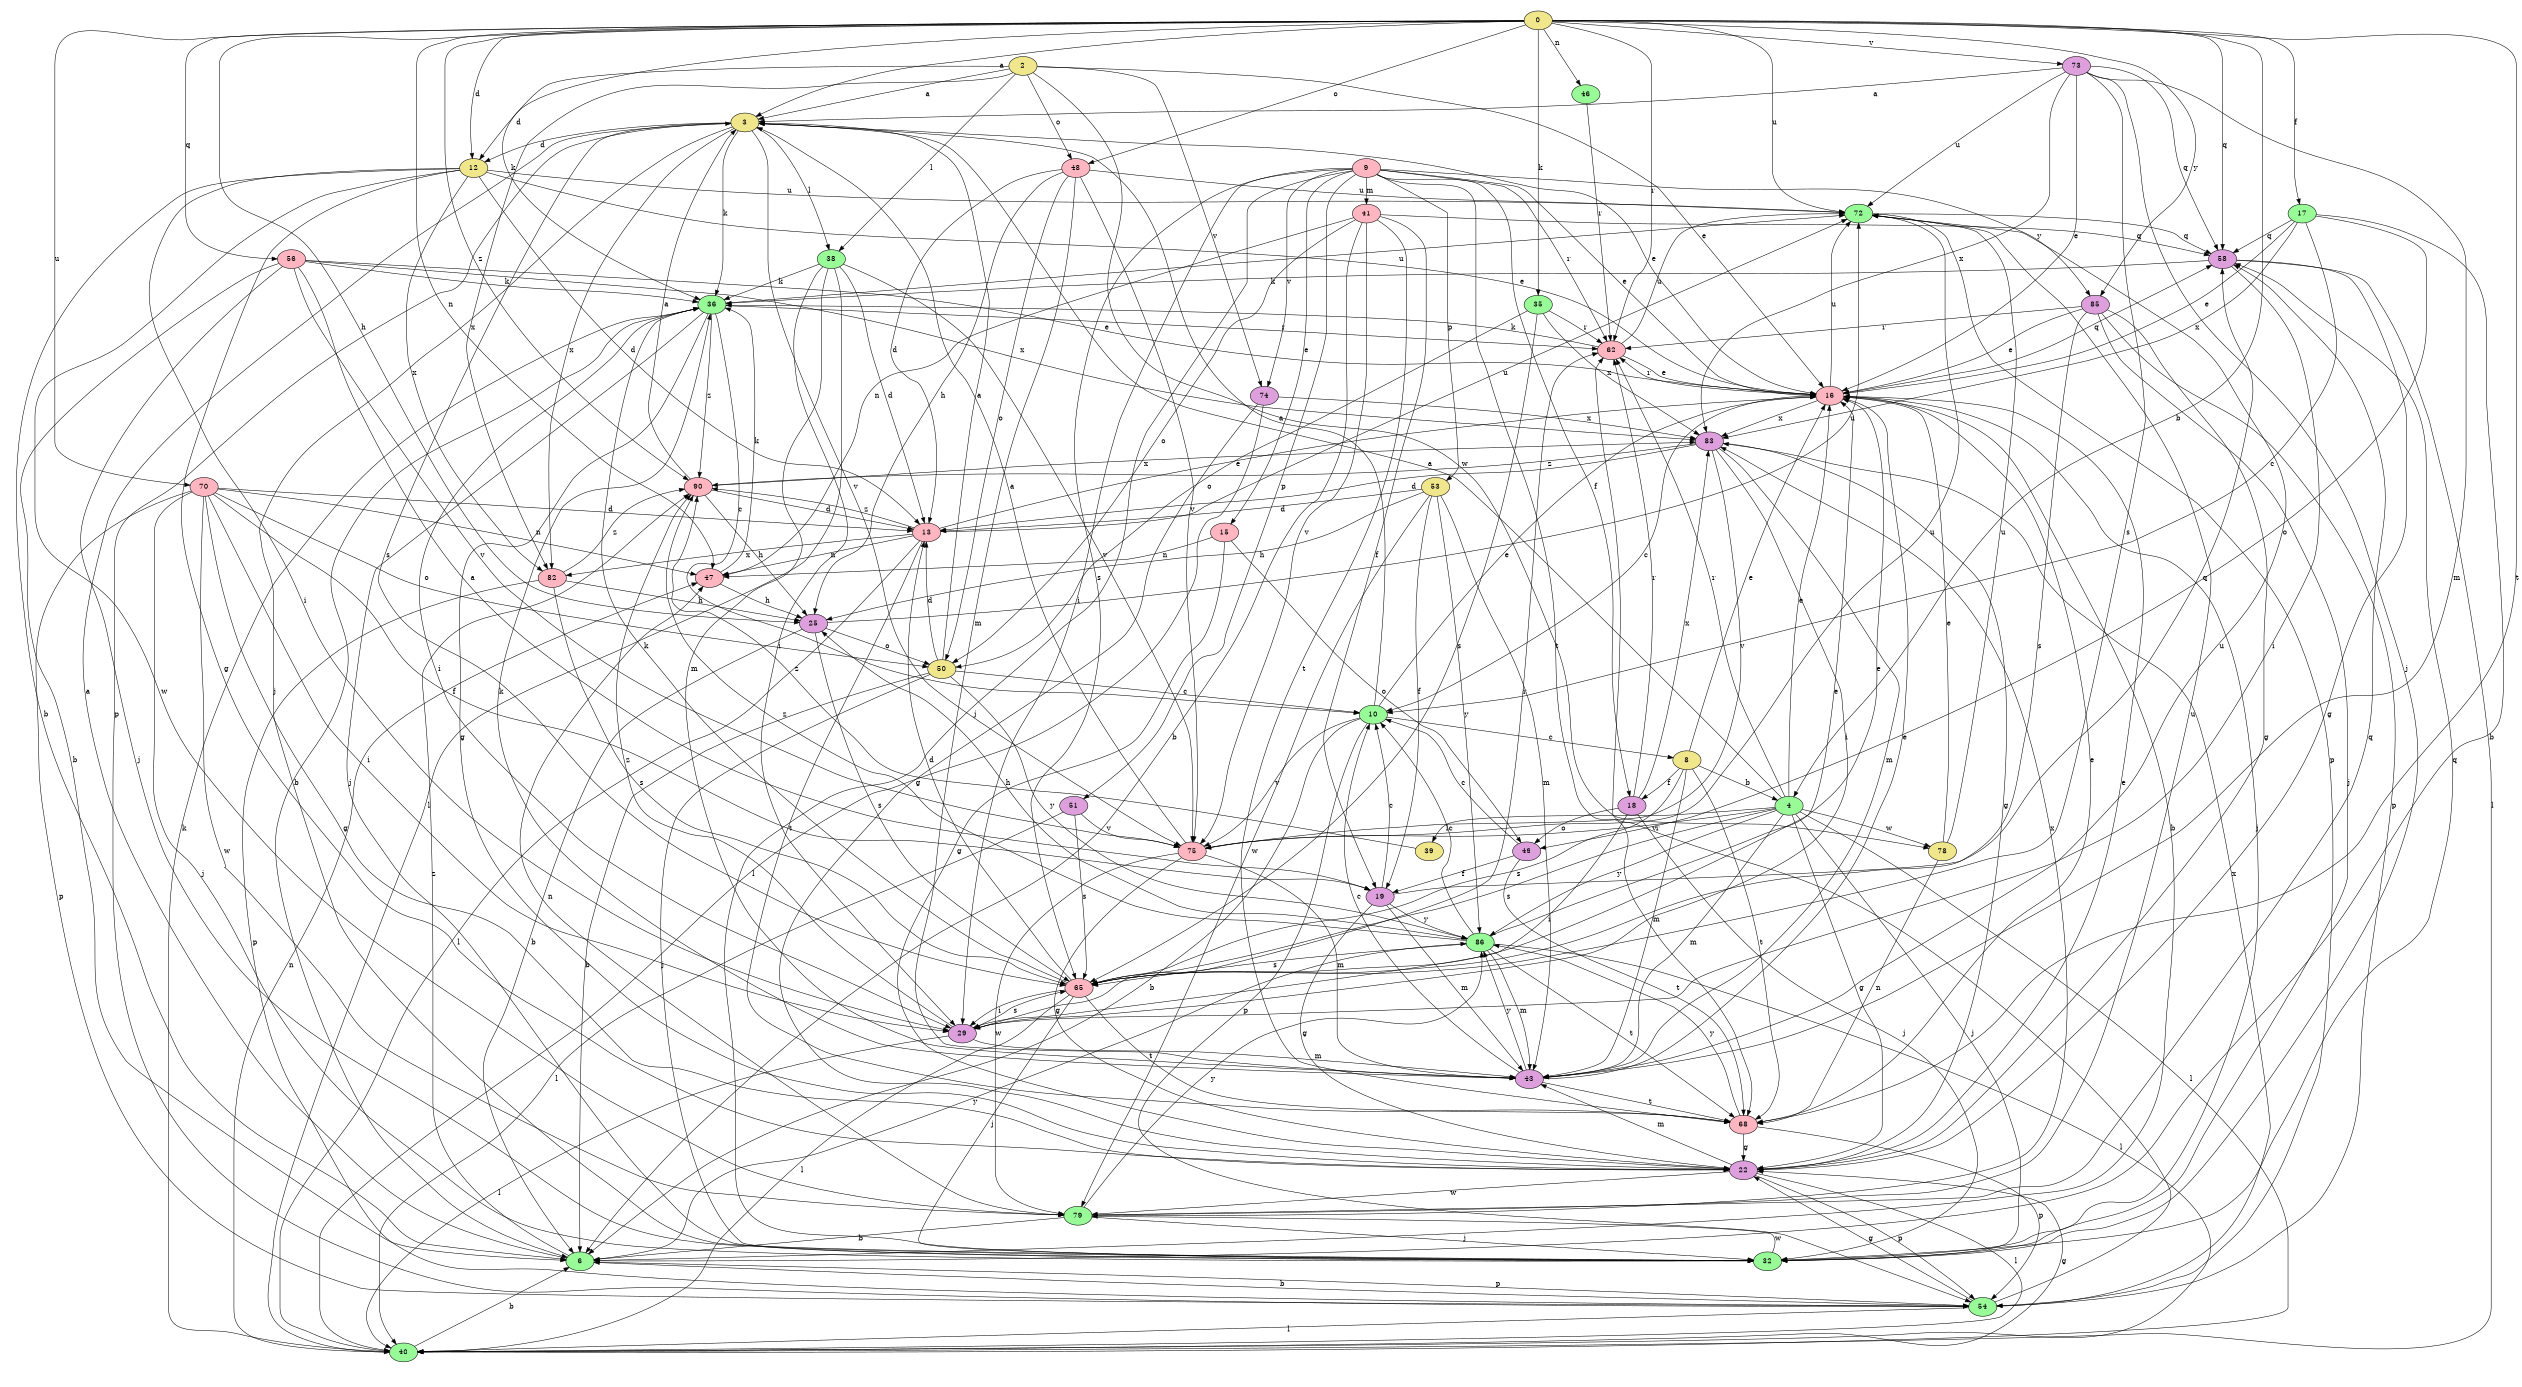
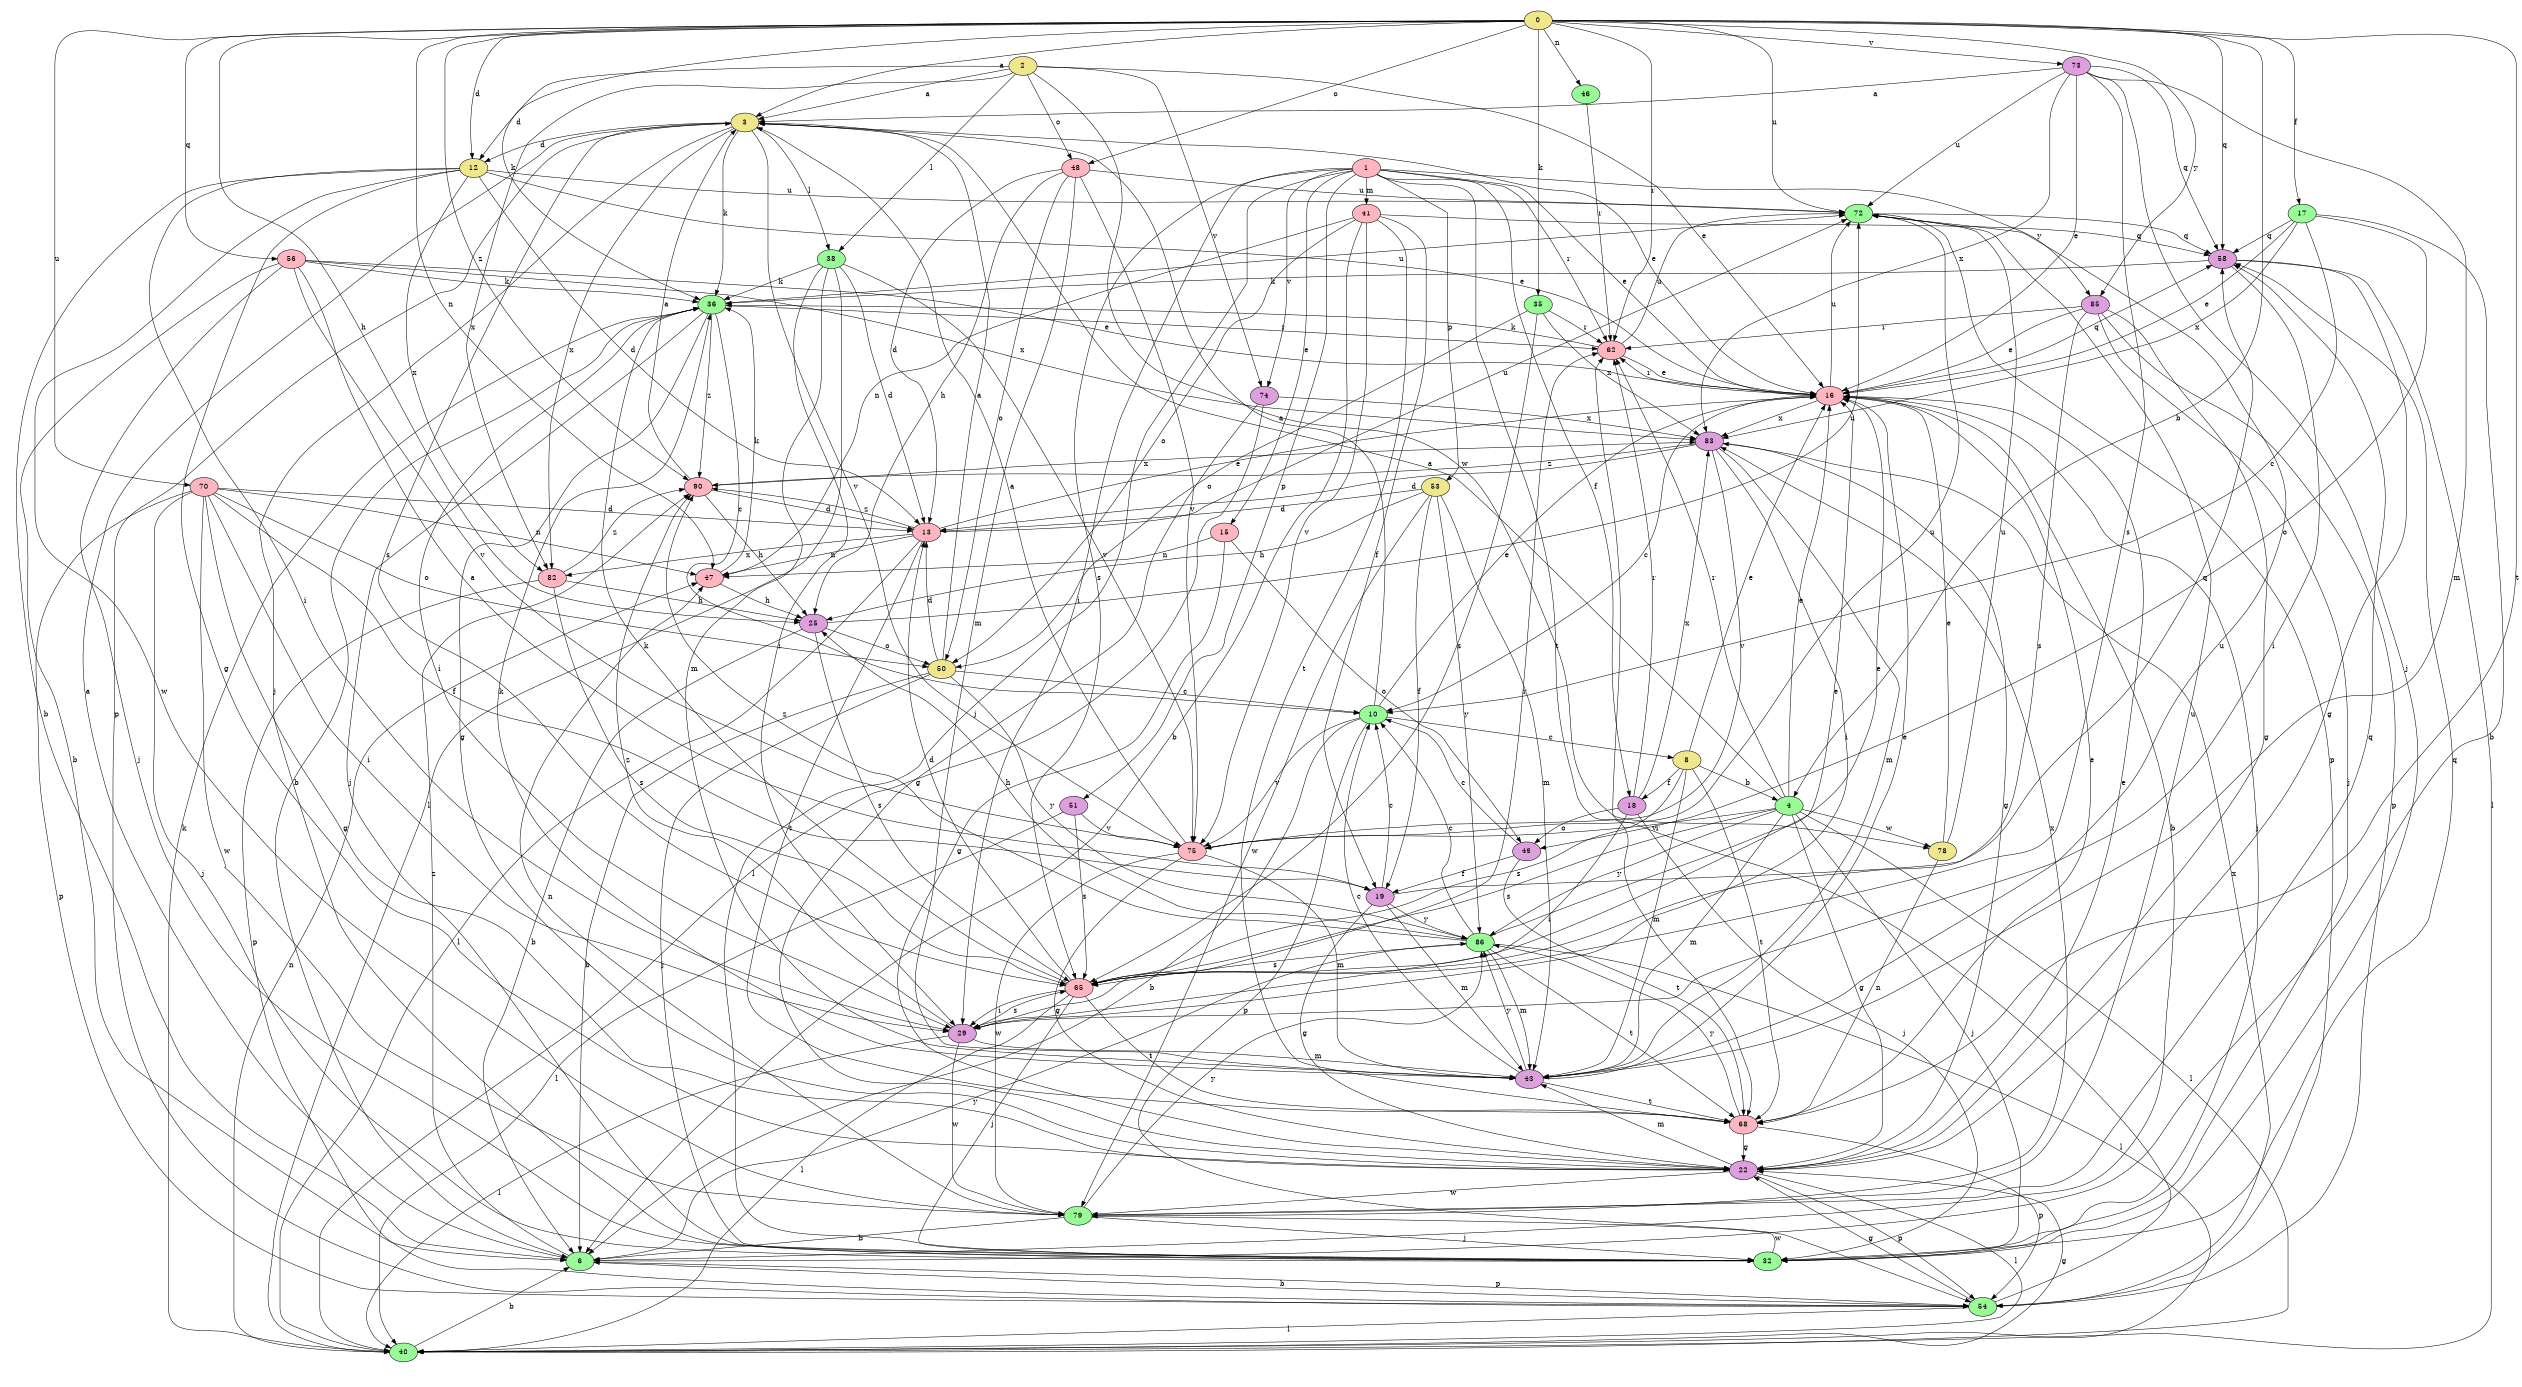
(1366, 168) -> (1366, 168)
(1429, 851) -> none
none -> (952, 1167)
